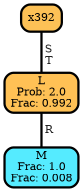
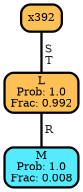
(41, 93) -> (41, 93)
(41, 167) -> (41, 167)
